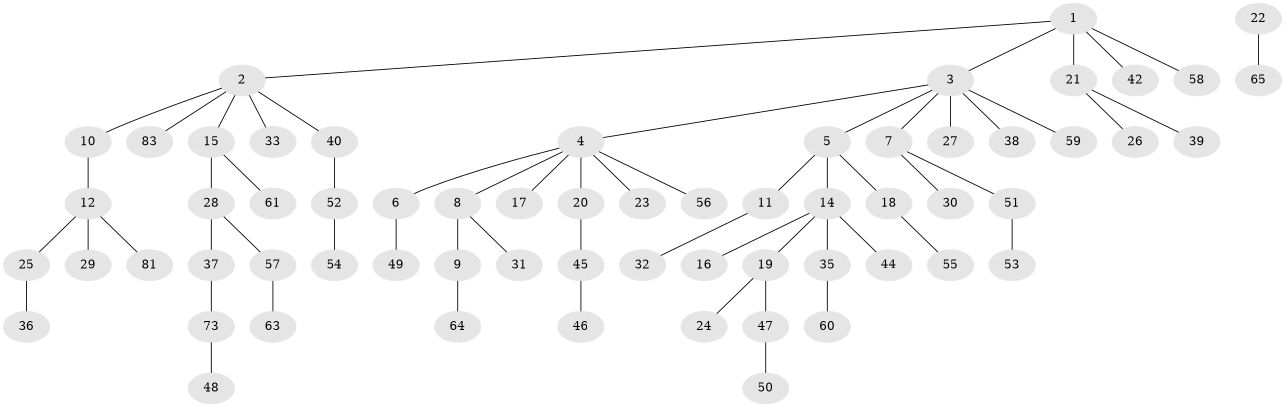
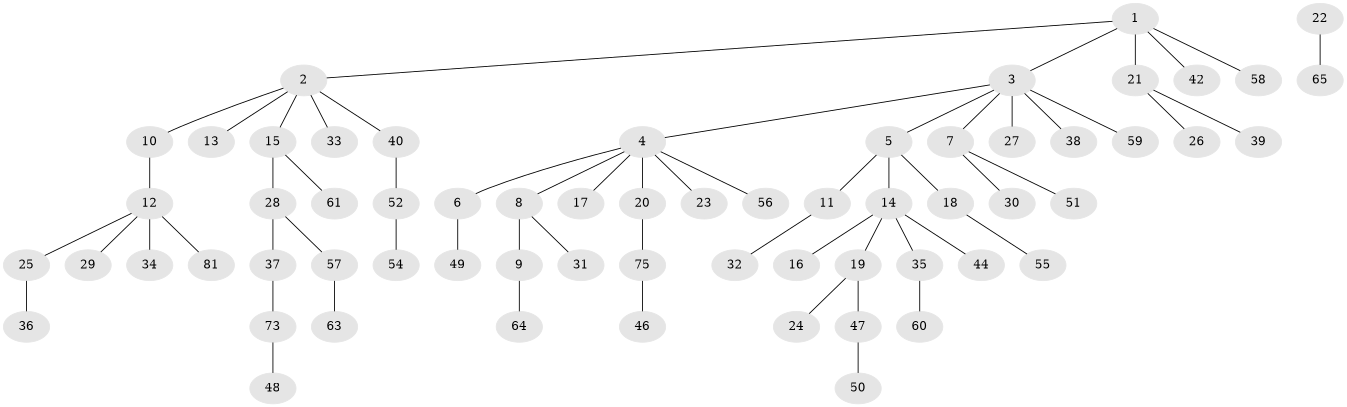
(150, 142) -> (211, 142)
none -> (150, 265)
(581, 265) -> (643, 265)
(1012, 265) -> none
